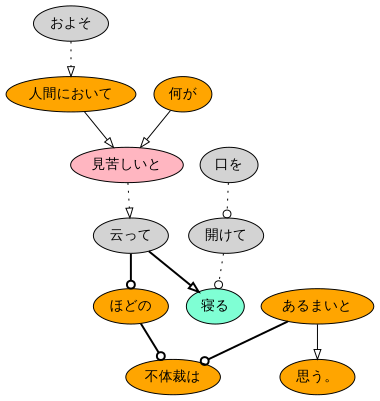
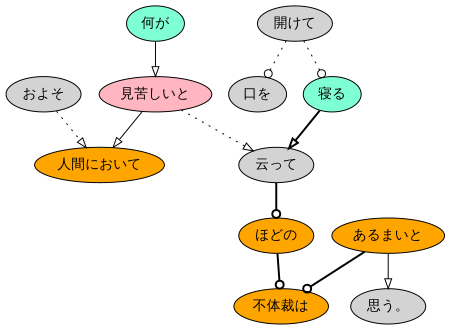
(183, 94) -> (155, 24)
(96, 126) -> (131, 126)
(228, 196) -> (278, 55)
(170, 268) -> (308, 126)
(317, 377) -> (388, 306)
